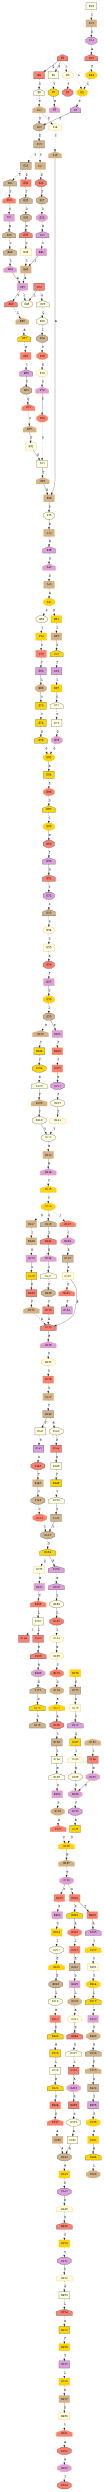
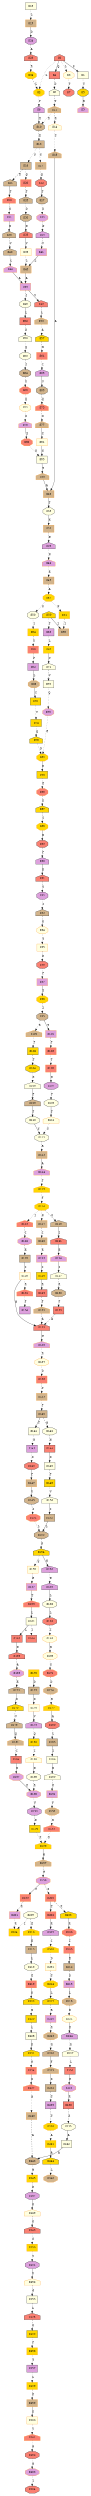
(34, 295) -> (25, 312)
(56, 644) -> (55, 623)
(39, 1103) -> (33, 1103)
none -> (15, 1732)
(57, 1940) -> (23, 1923)
(56, 1984) -> (31, 1950)
(75, 2036) -> (70, 2036)
